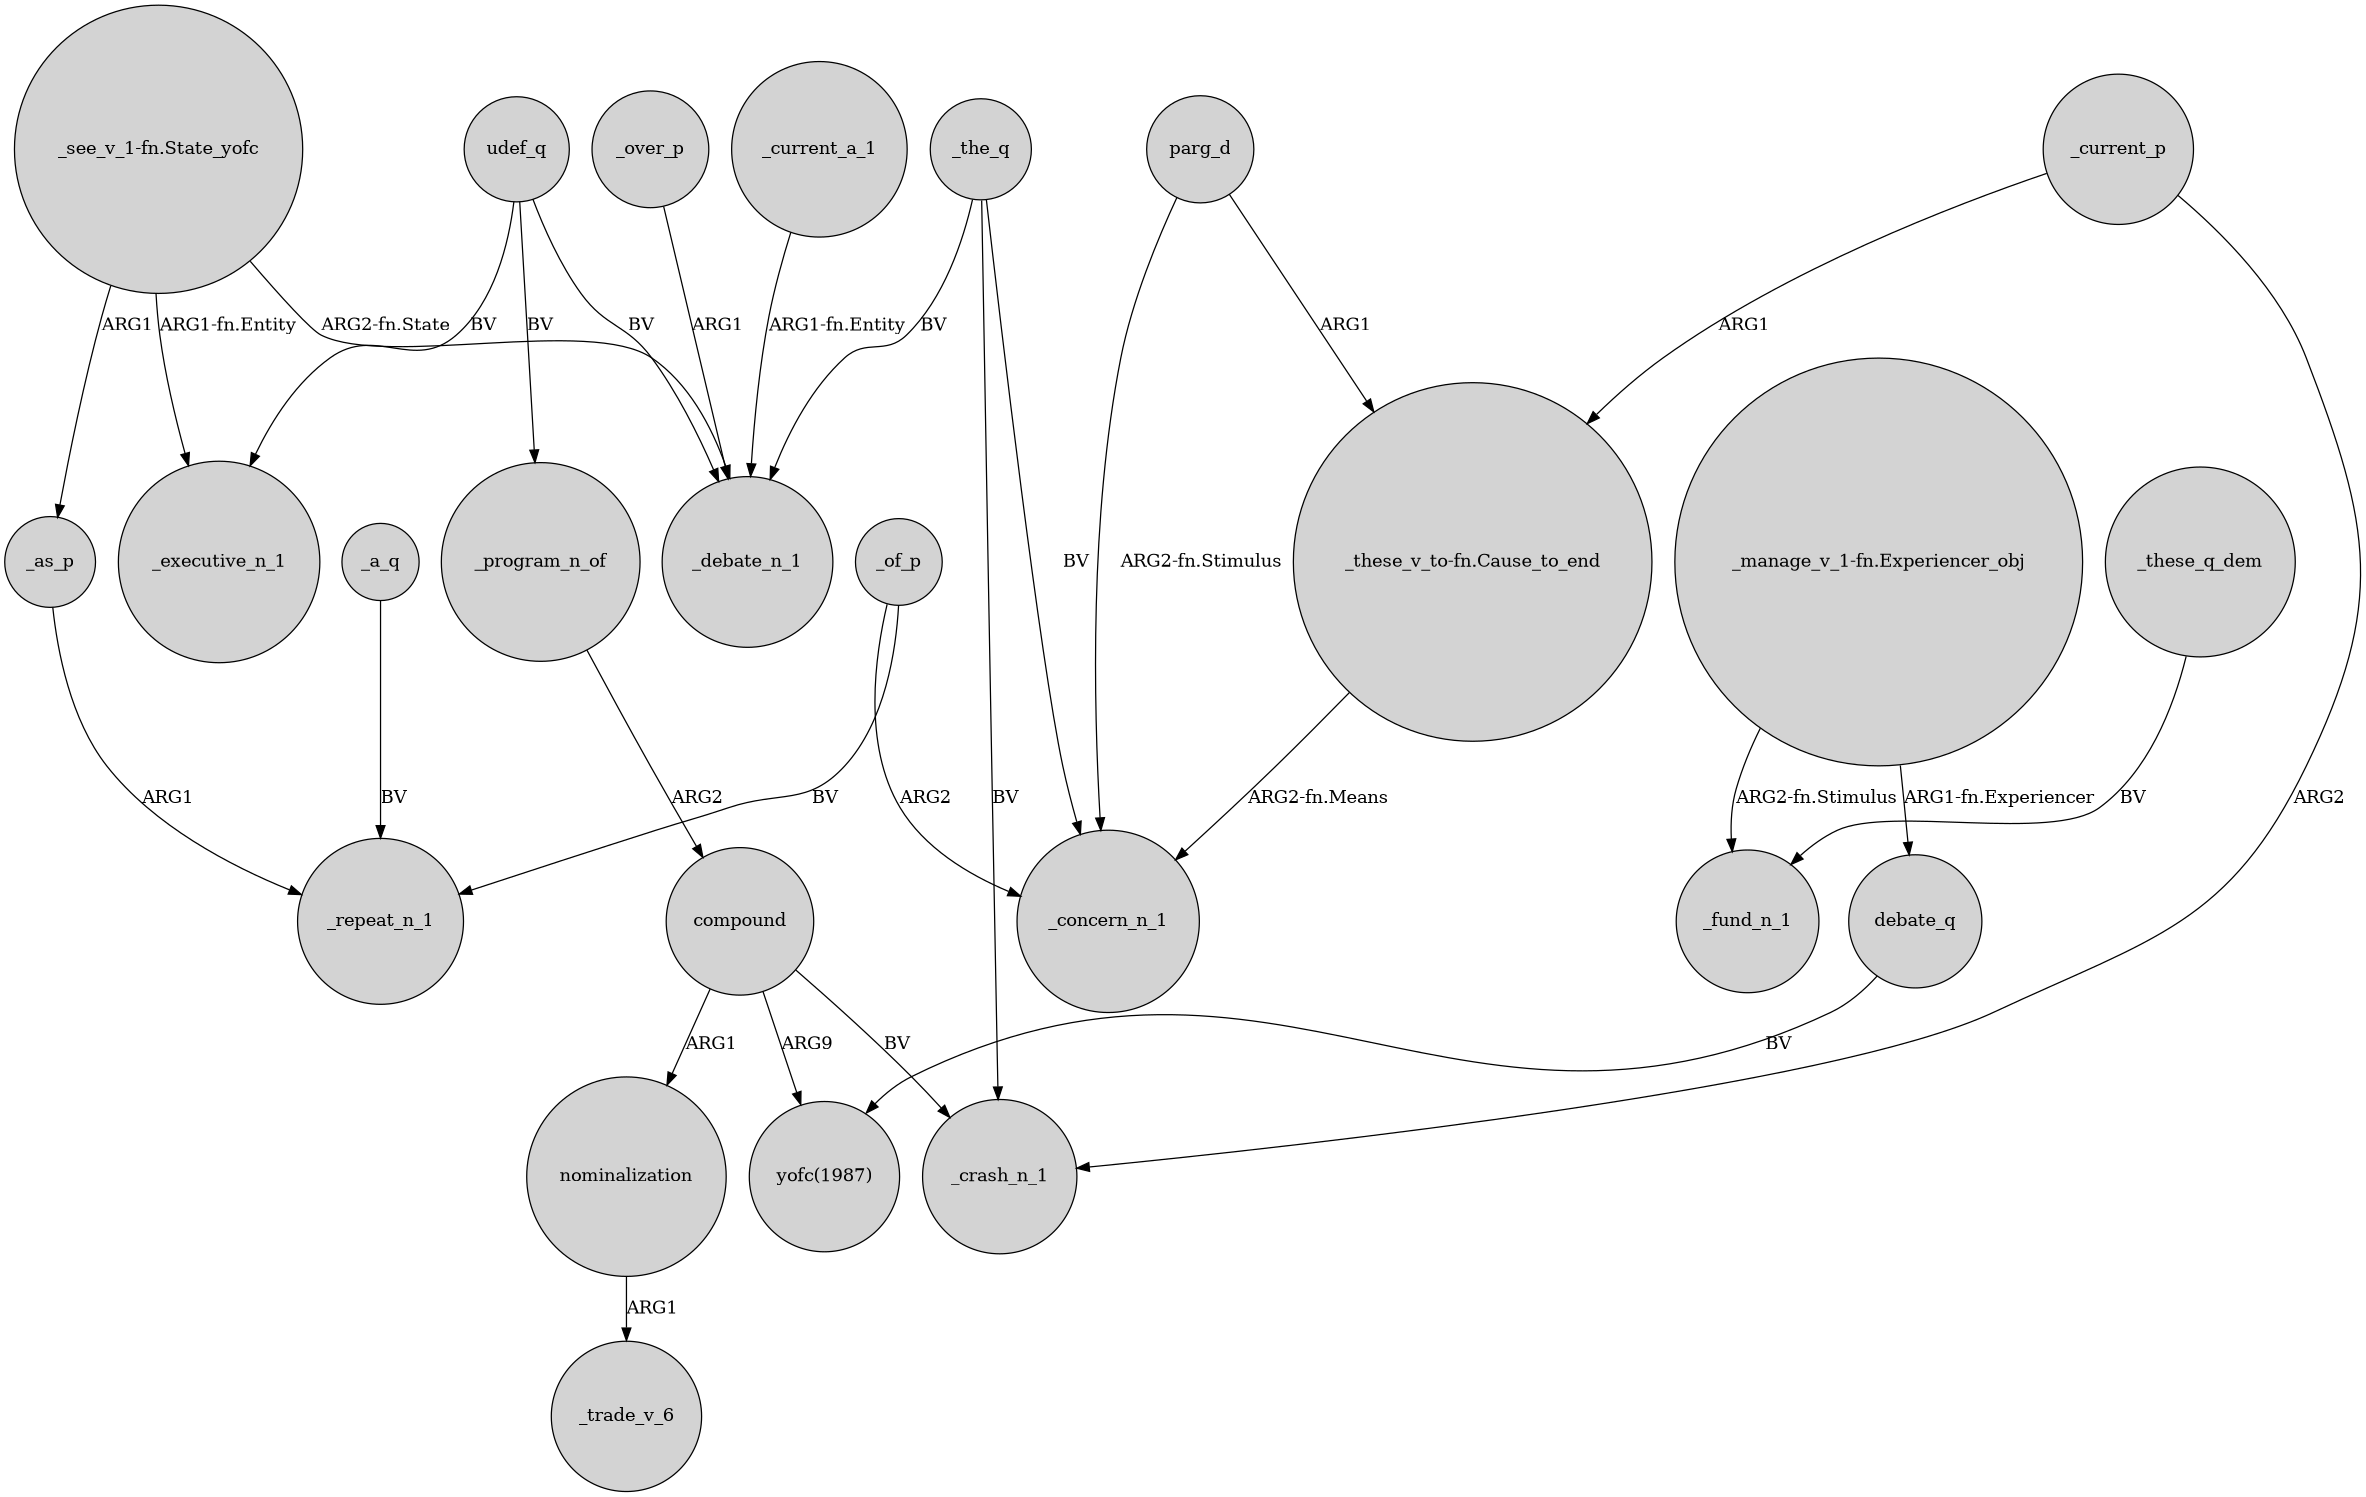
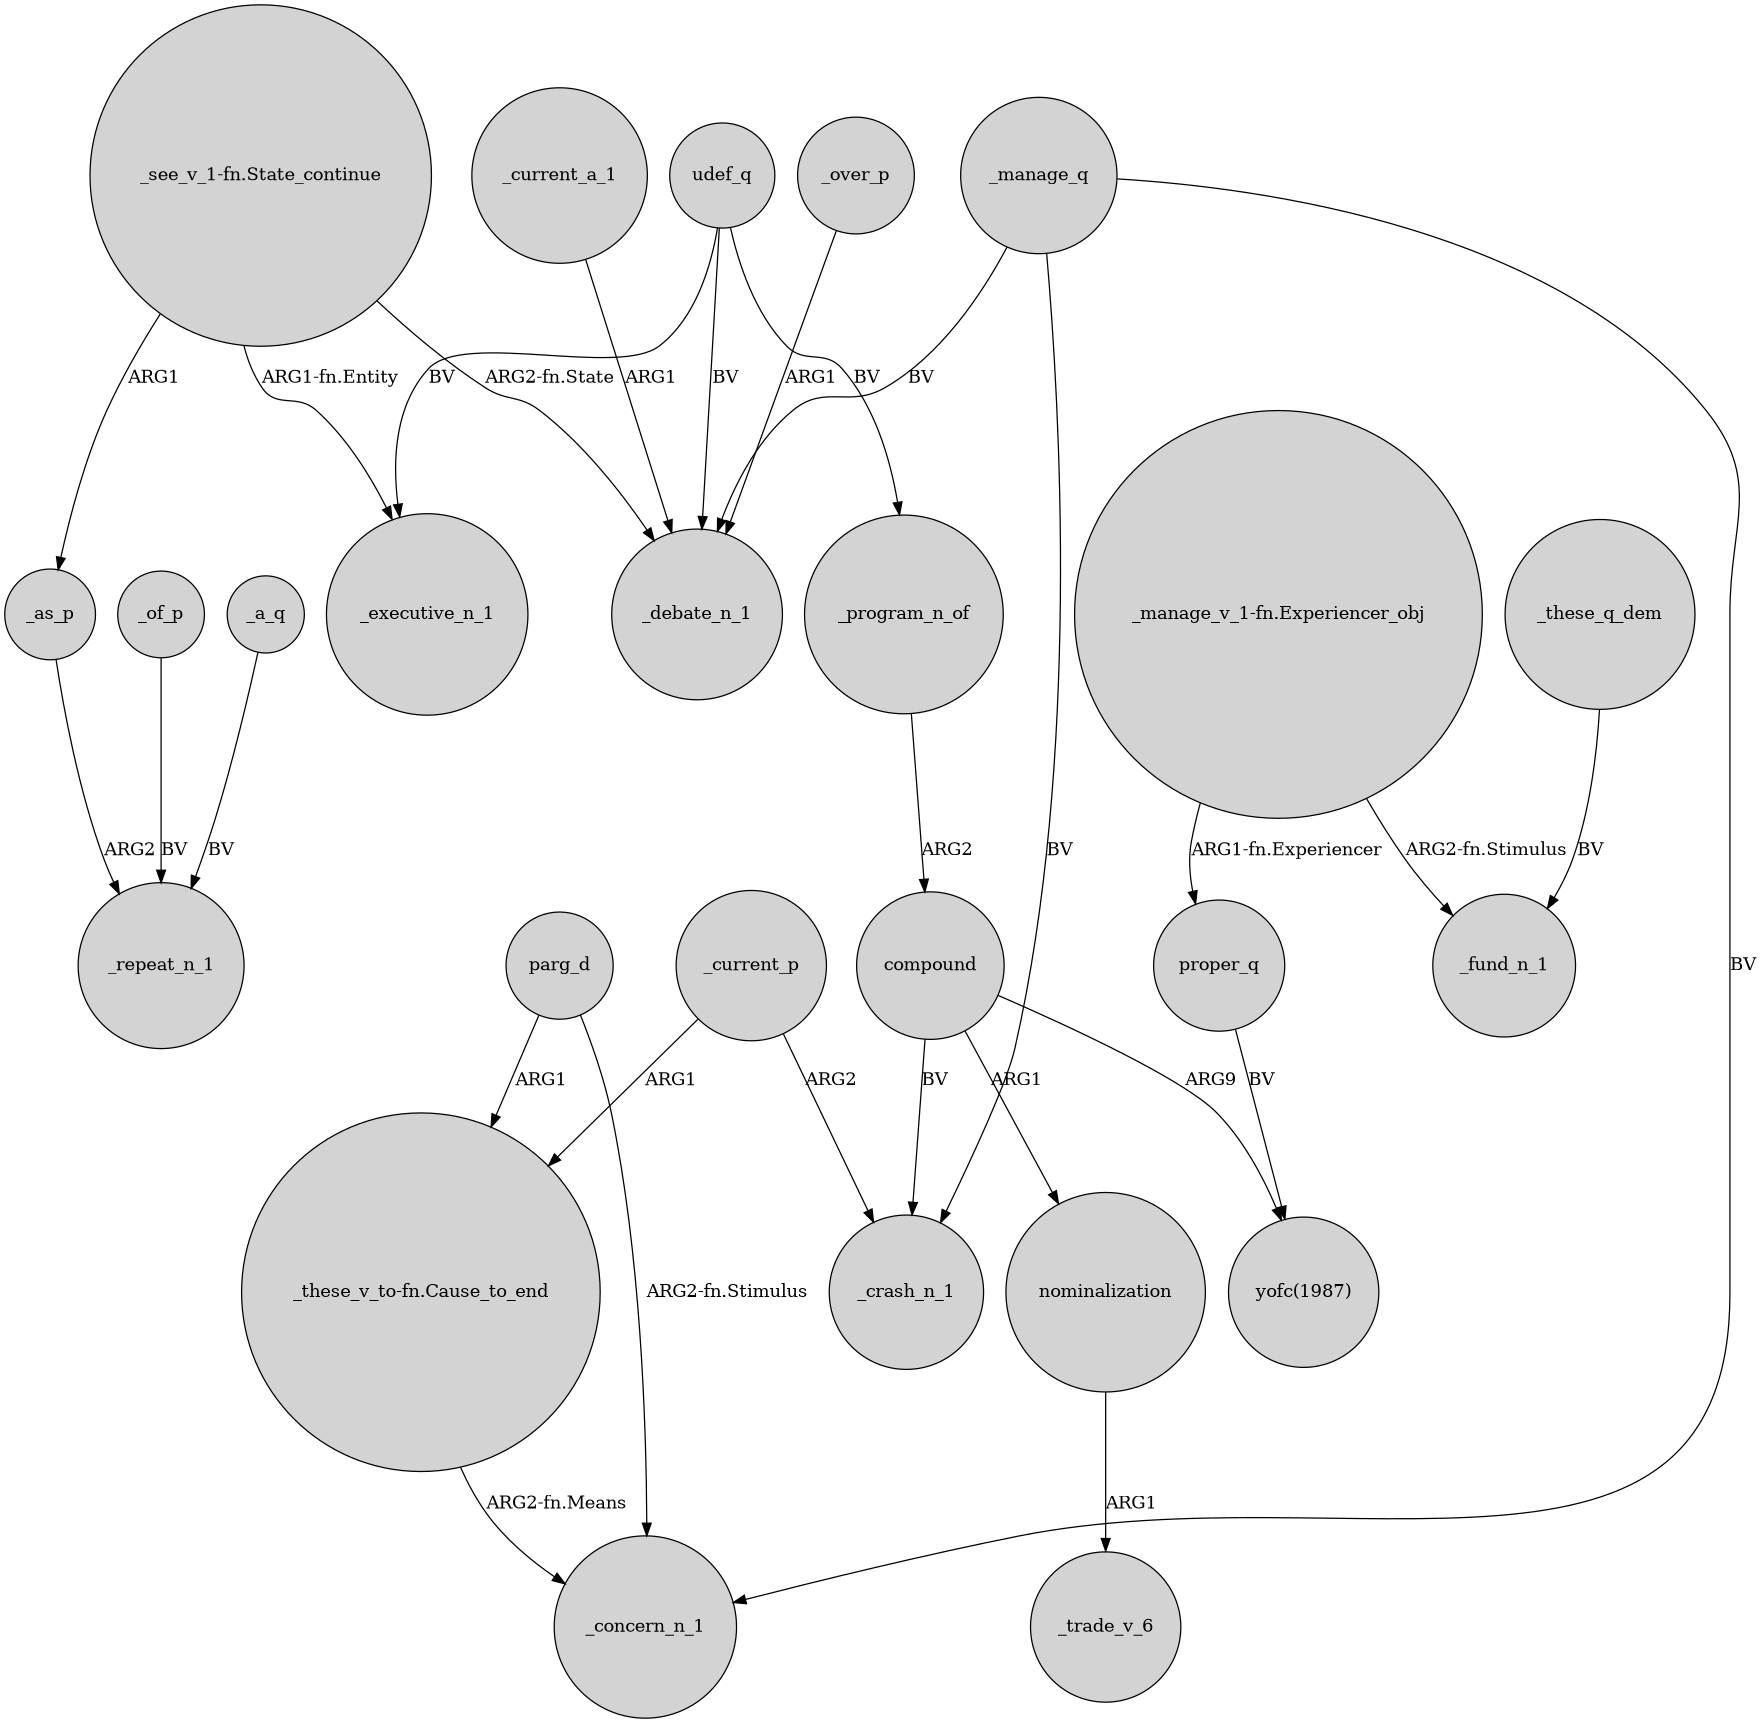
(159, 149) -> (261, 176)
(981, 149) -> (1039, 176)
(838, 326) -> (651, 378)
(886, 776) -> none
(168, 798) -> (130, 851)
(1915, 921) -> (1219, 966)
